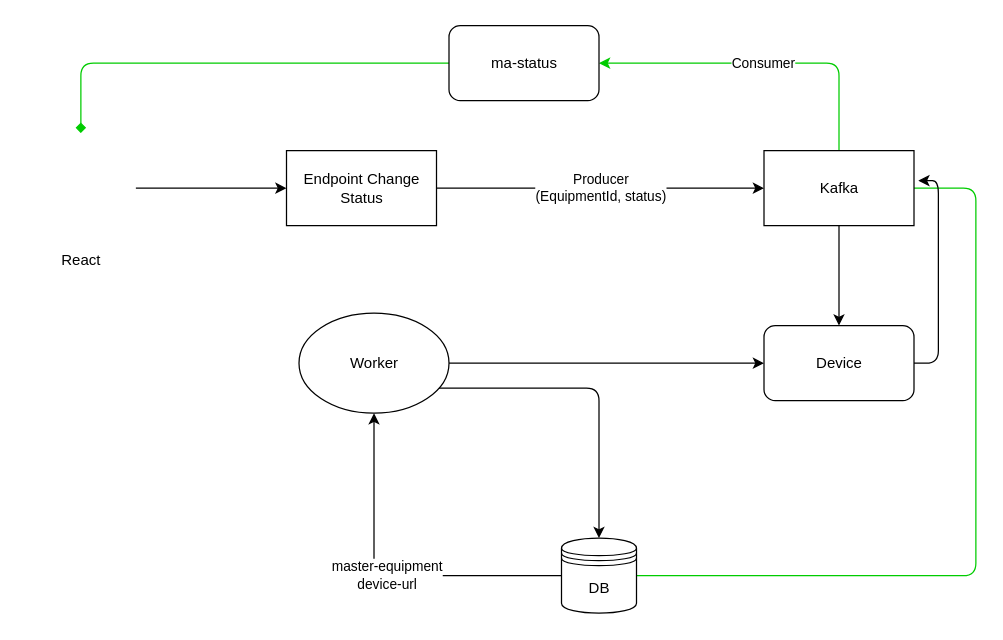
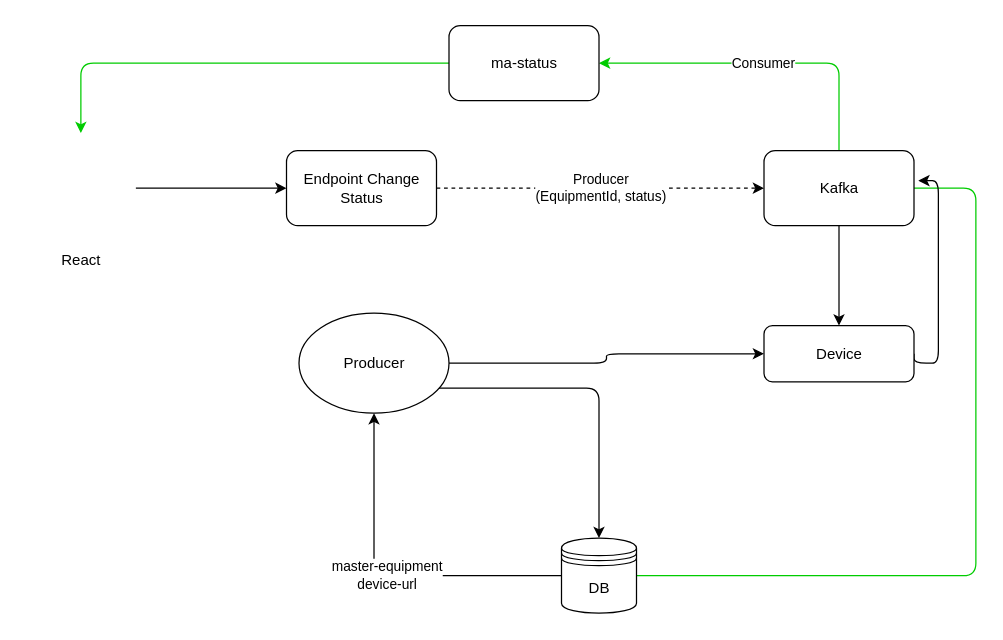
(81, 122) -> (81, 123)
(361, 188) -> (361, 188)
(486, 188) -> (486, 188)
(839, 188) -> (839, 188)
(374, 363) -> (374, 363)
(839, 363) -> (839, 354)
